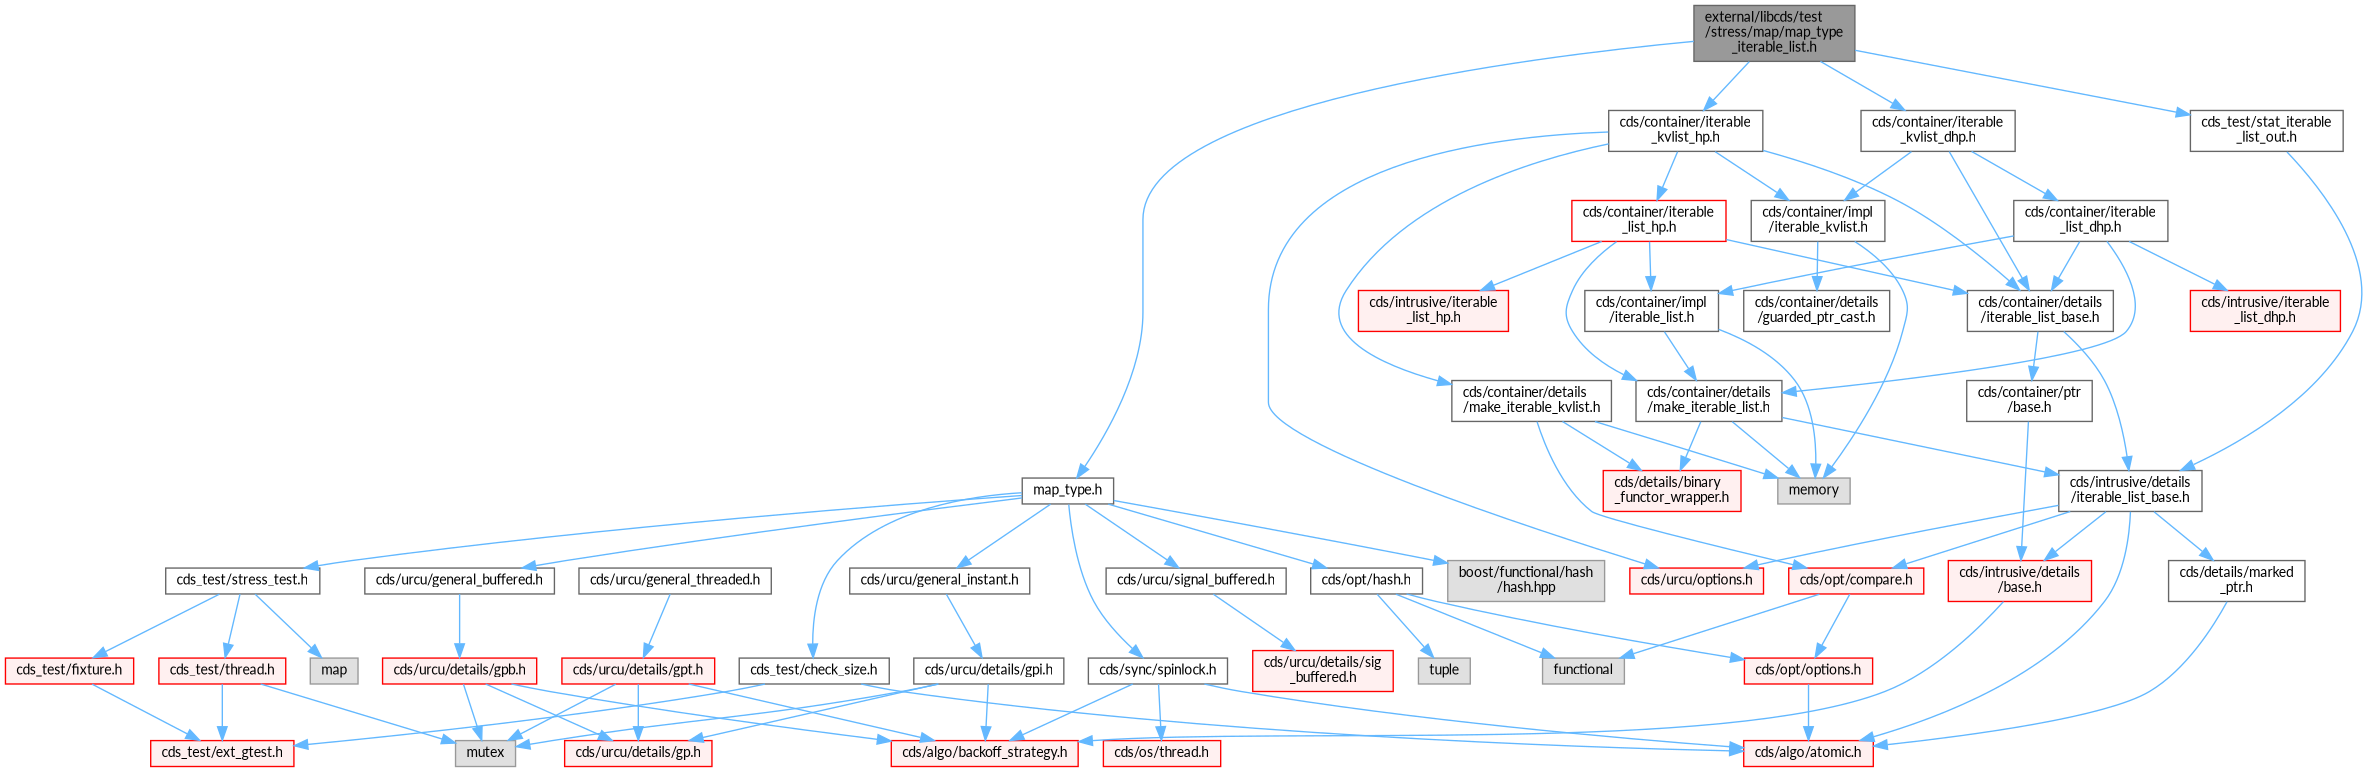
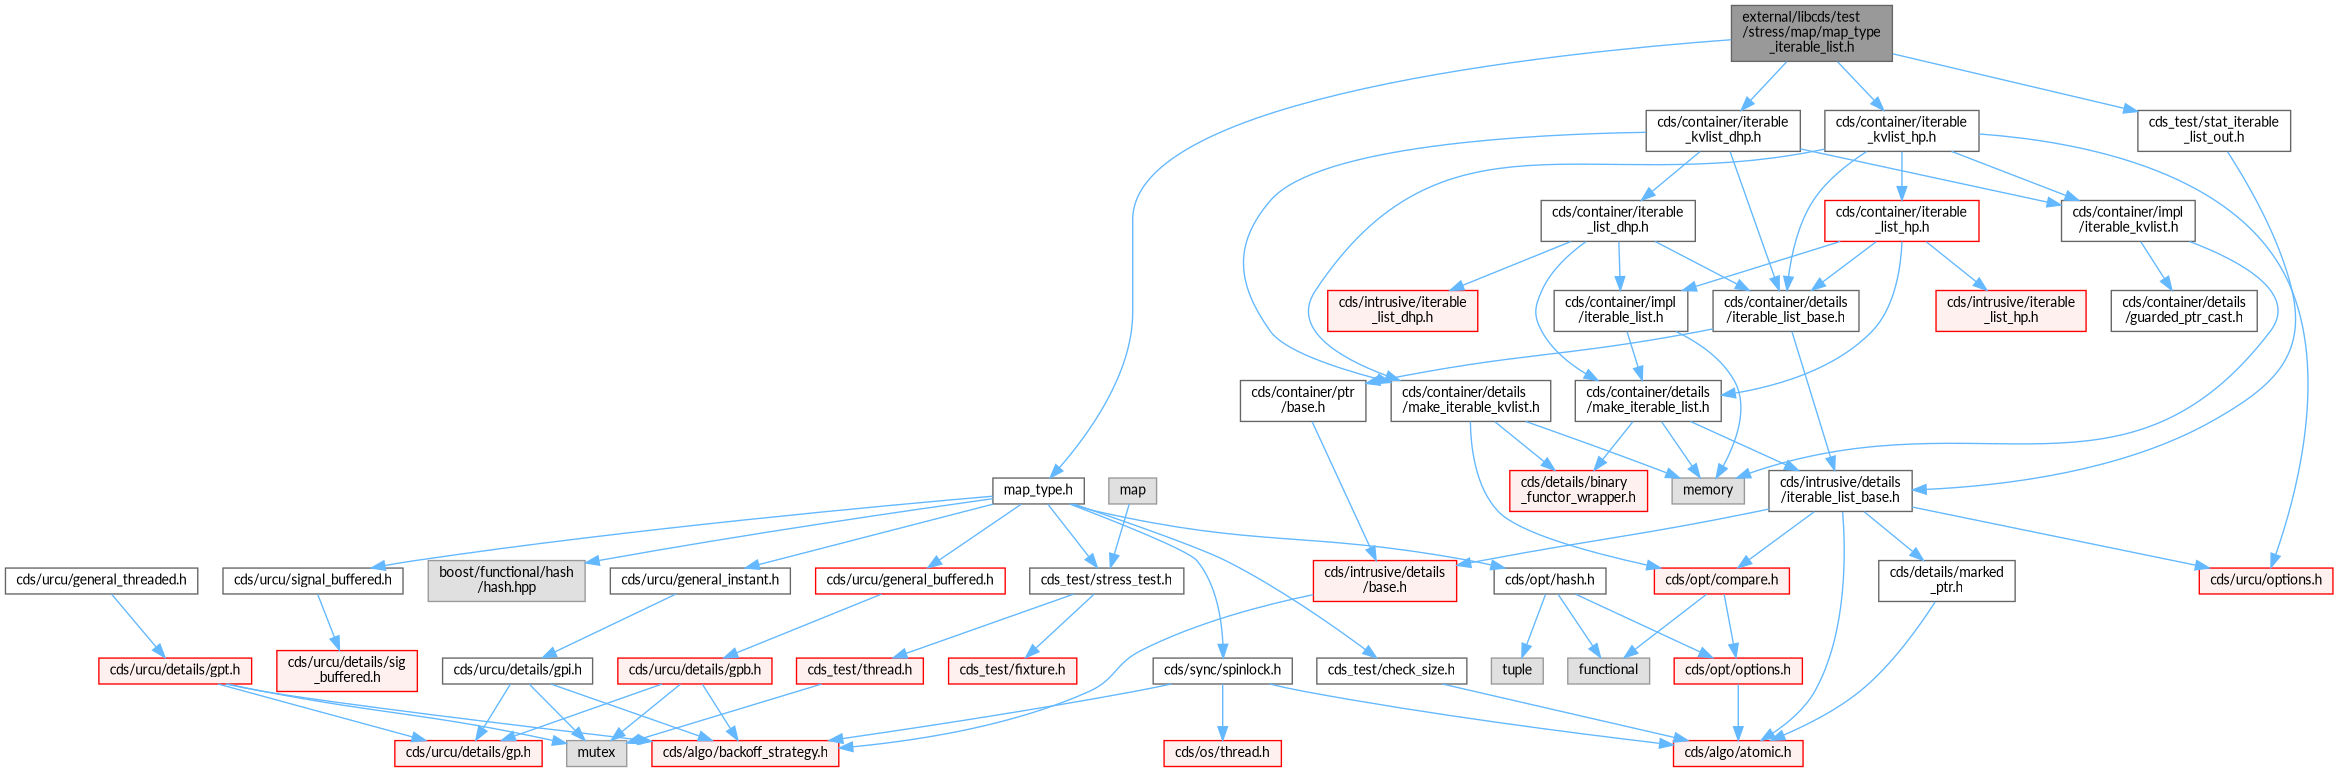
none -> (1324, 170)
(460, 581) -> (910, 581)
(283, 621) -> (1121, 533)
(222, 754) -> none
